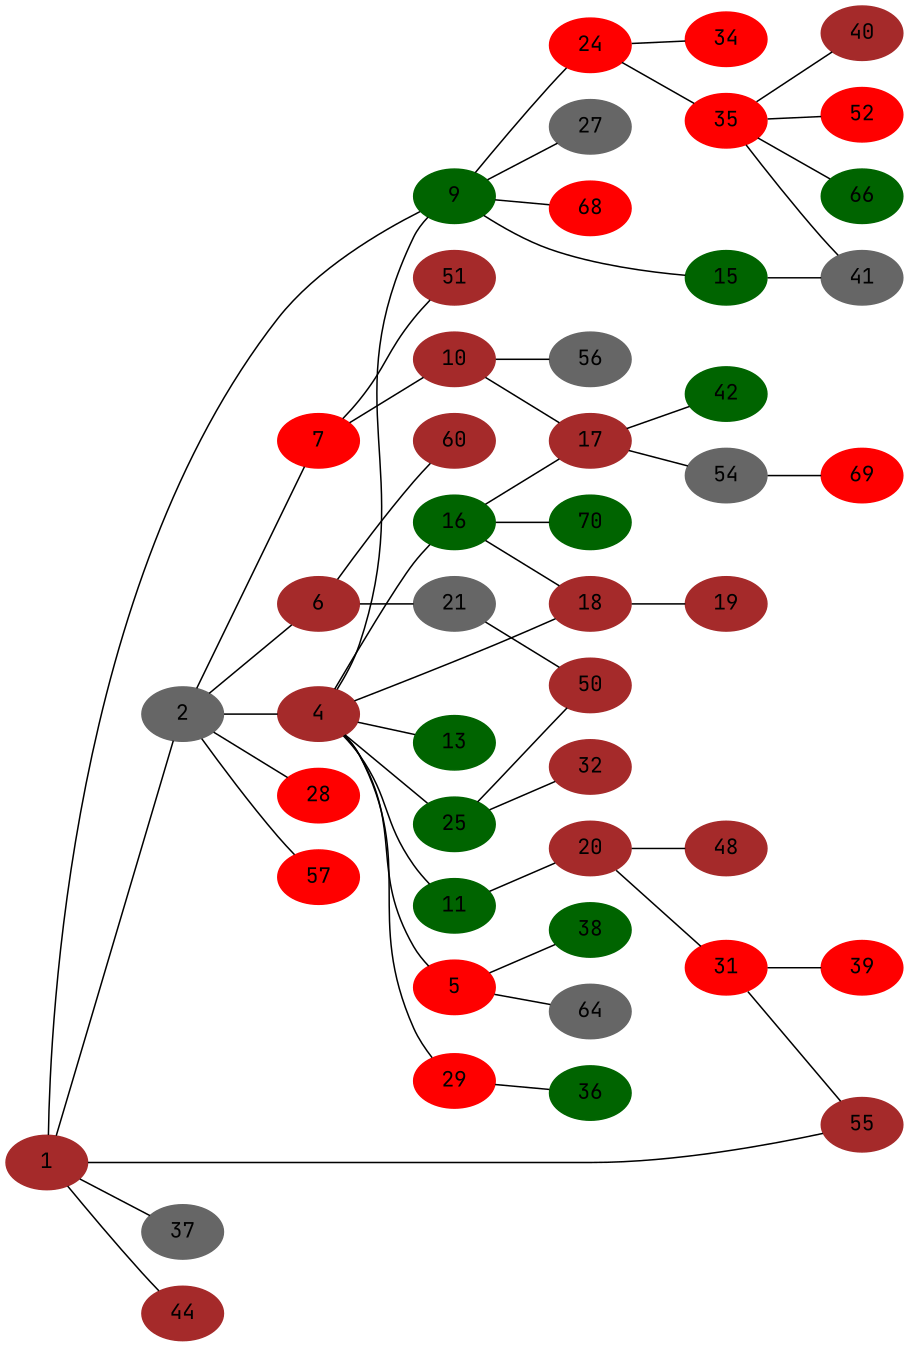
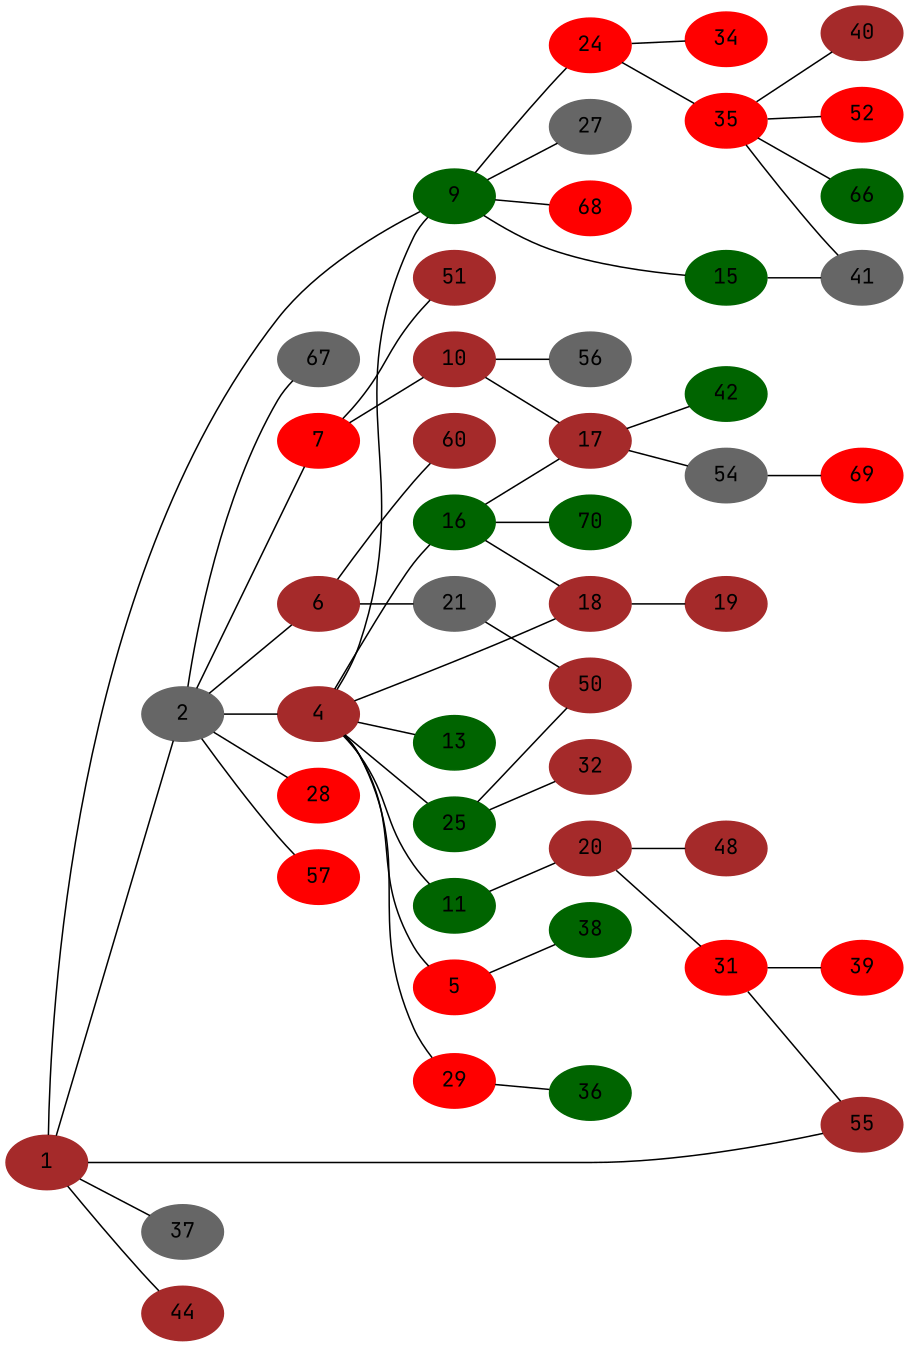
none -> (319, 359)
(590, 1012) -> none
